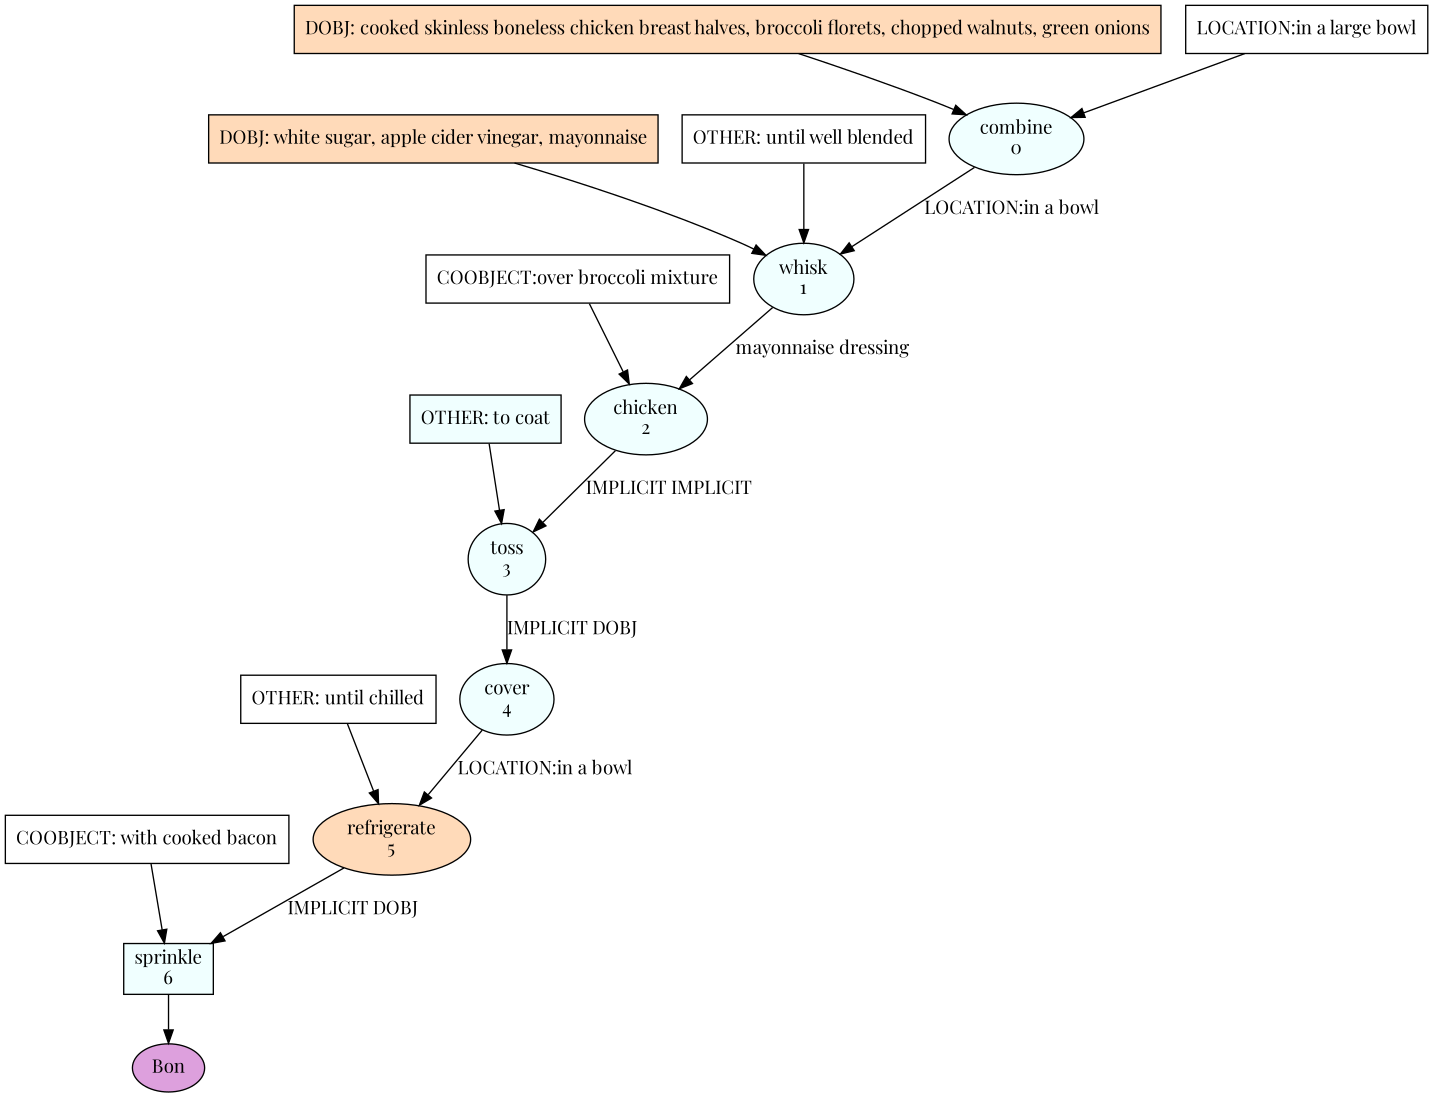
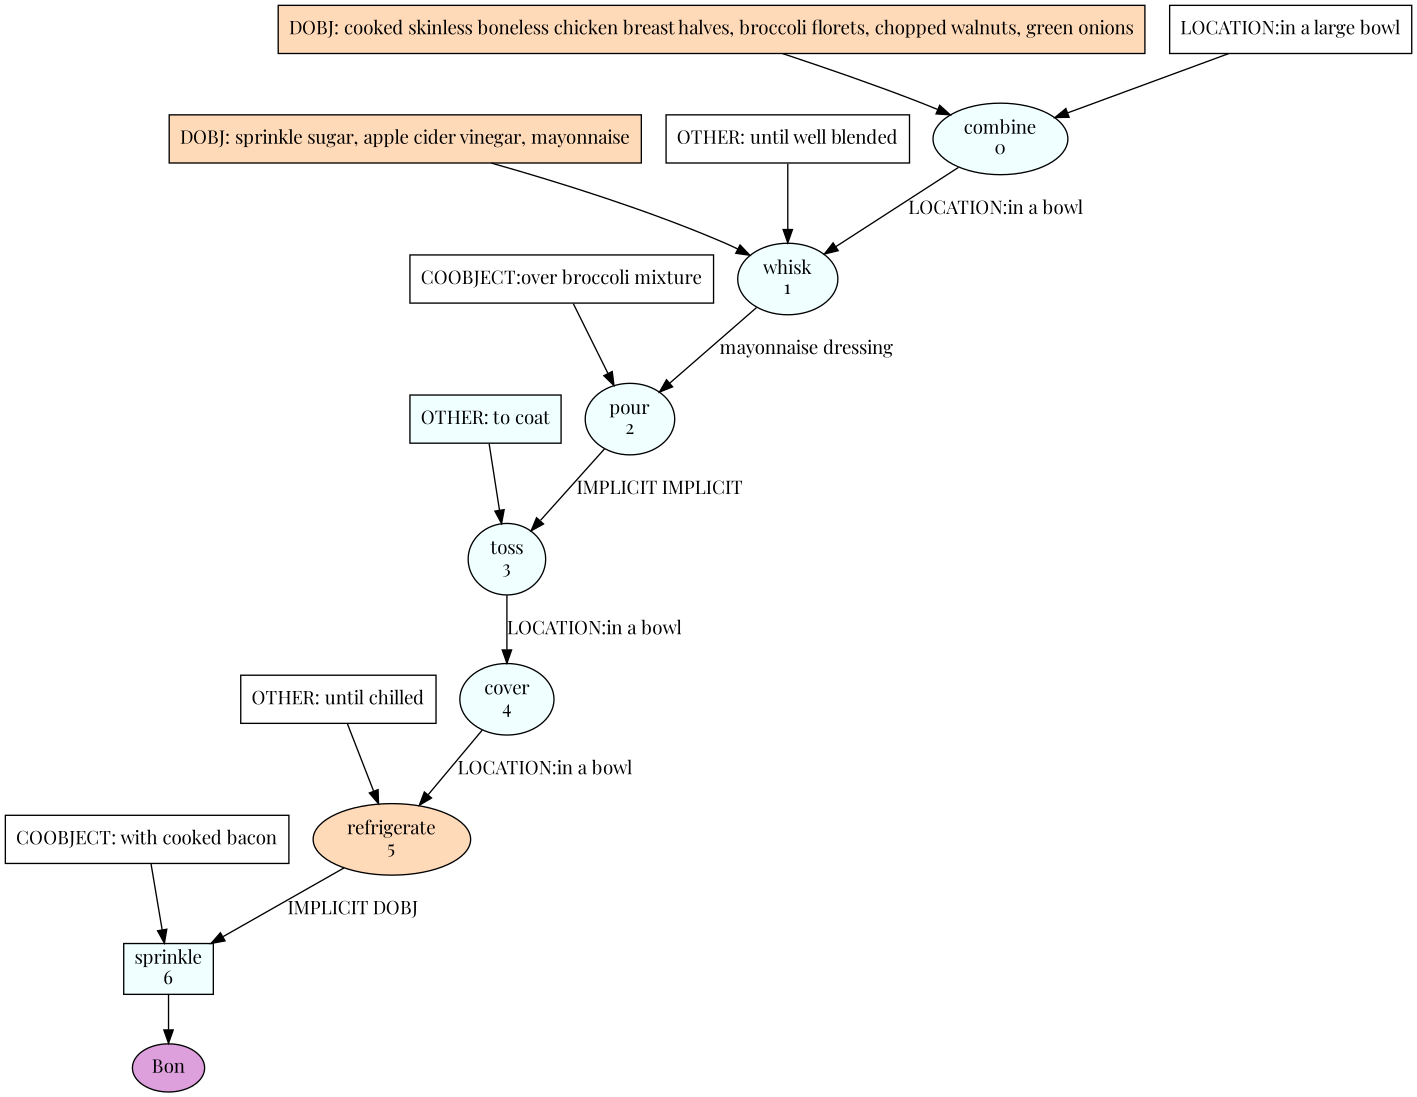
(433, 139) -> (405, 139)
(646, 419) -> (630, 419)
(572, 629) -> (595, 629)
